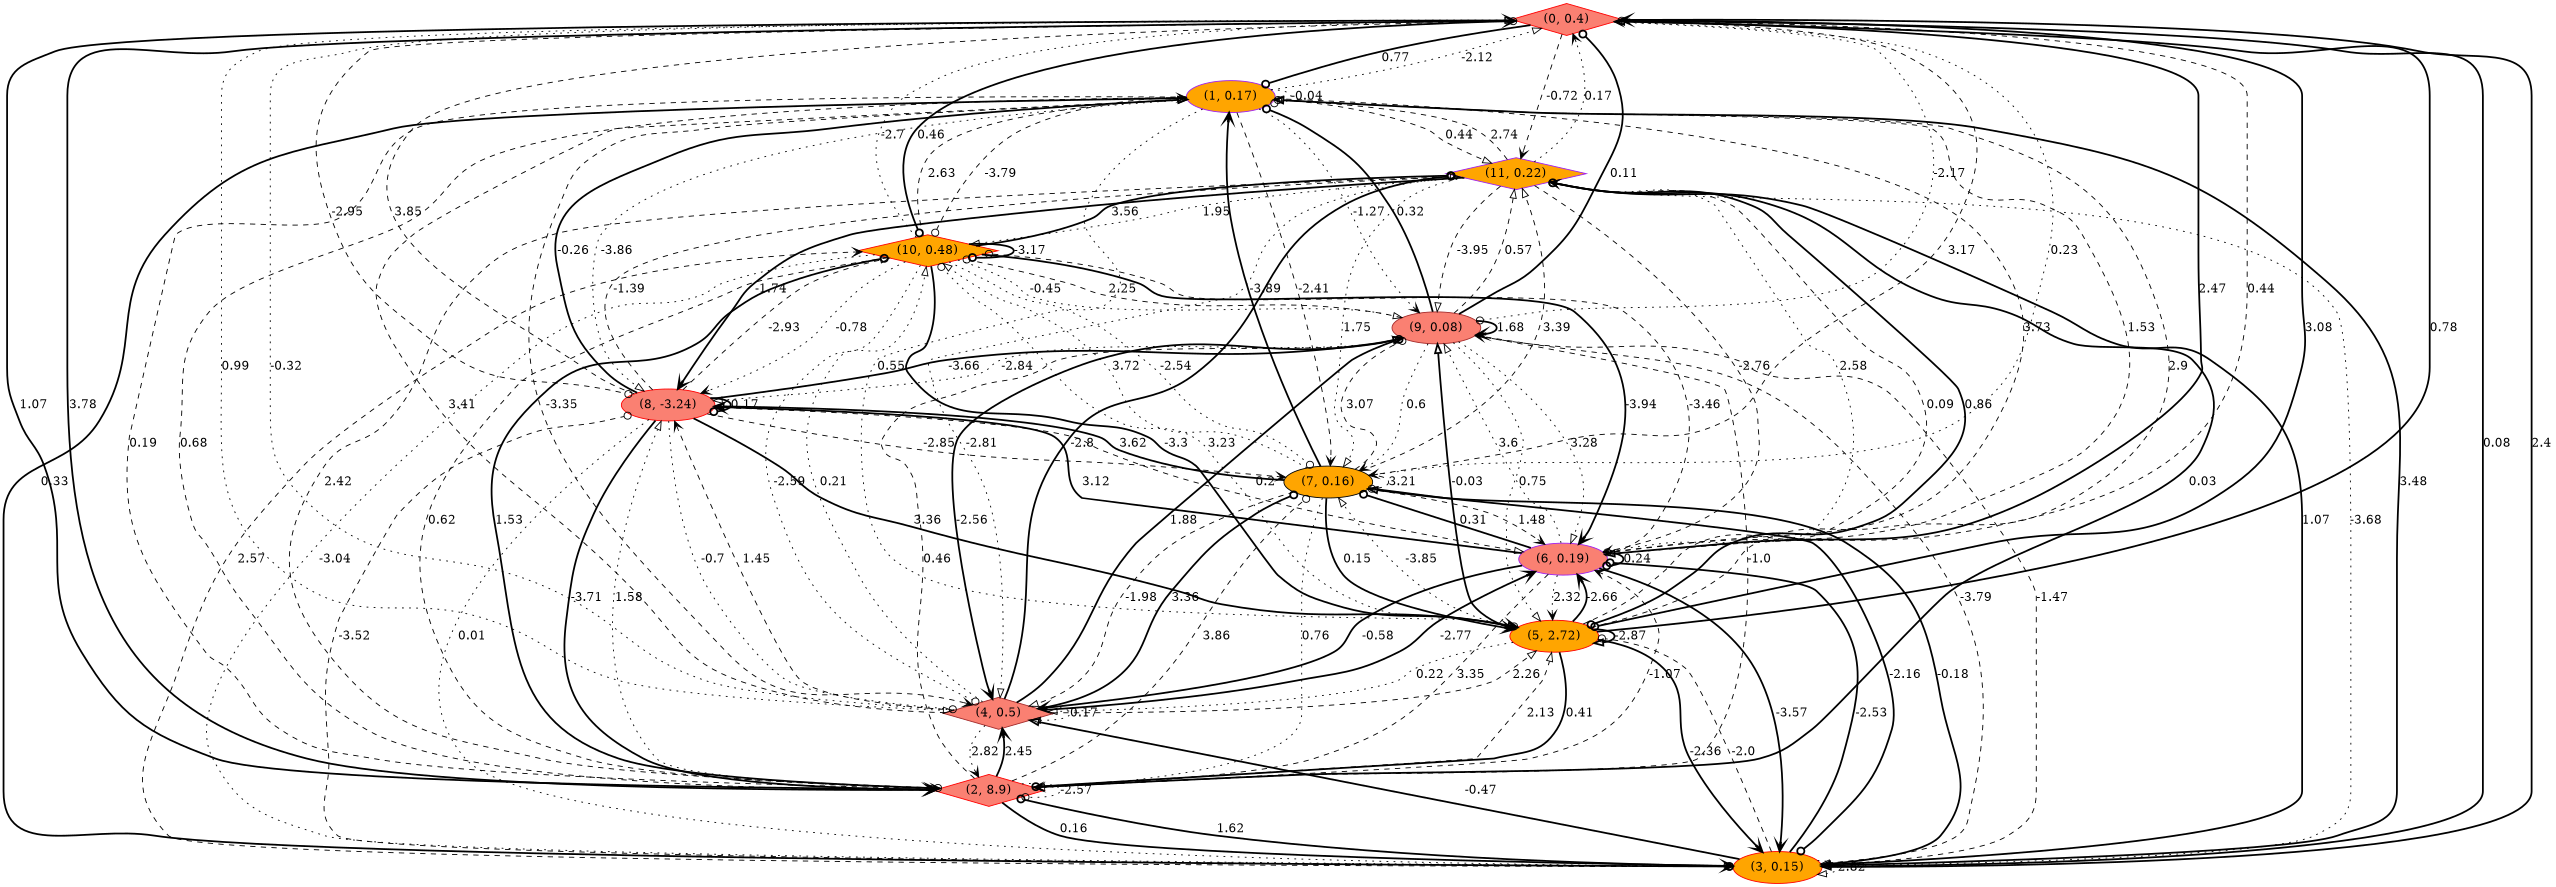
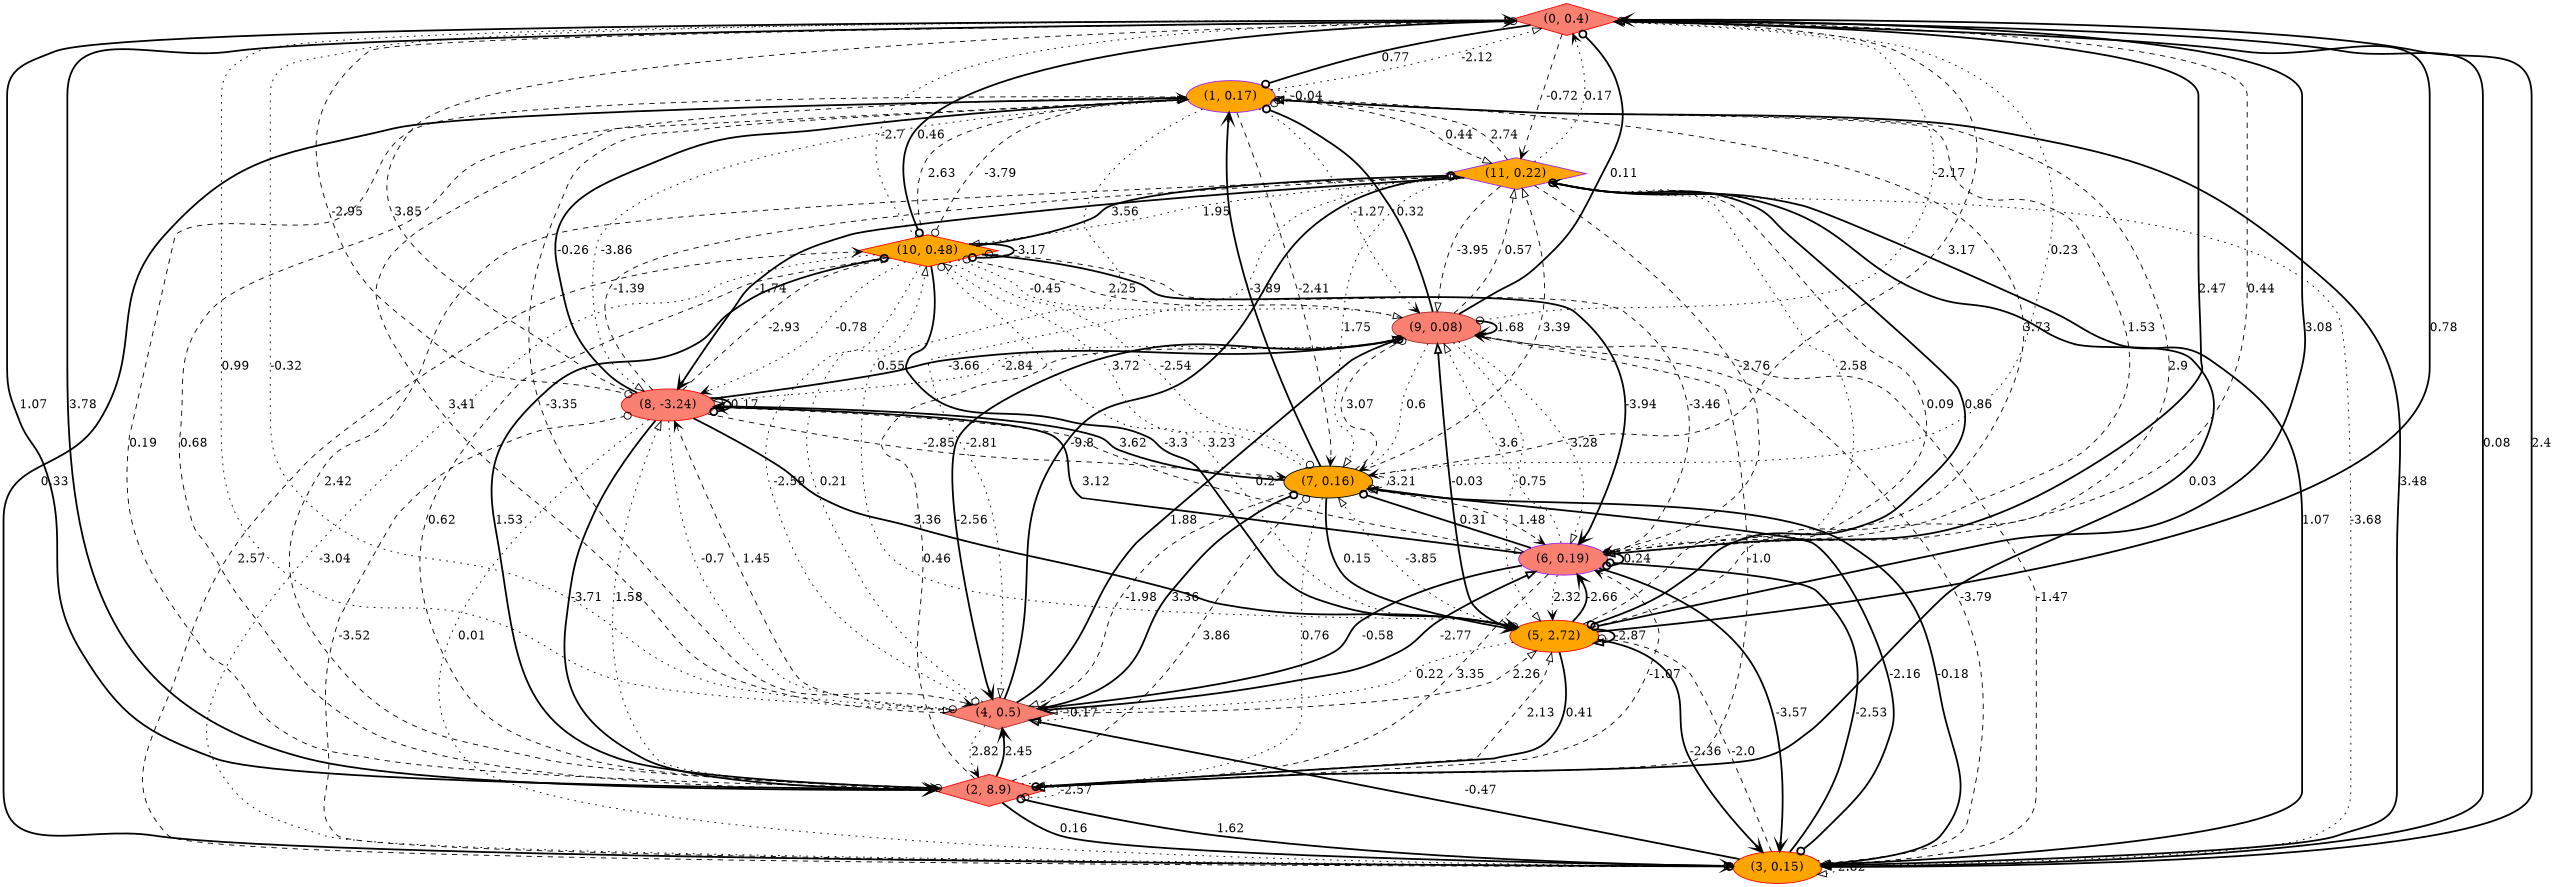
(1083, 443) -> (1083, 443)
(1285, 683) -> (1285, 683)
